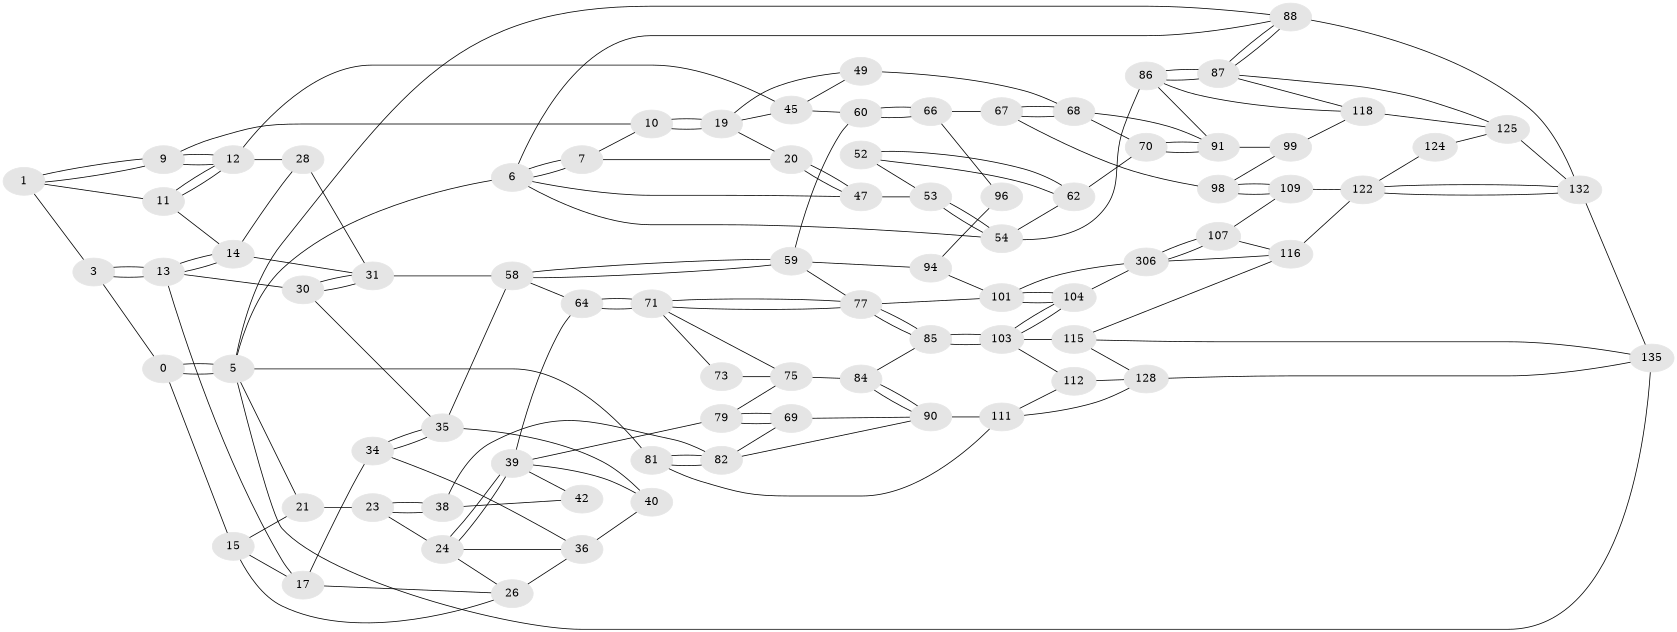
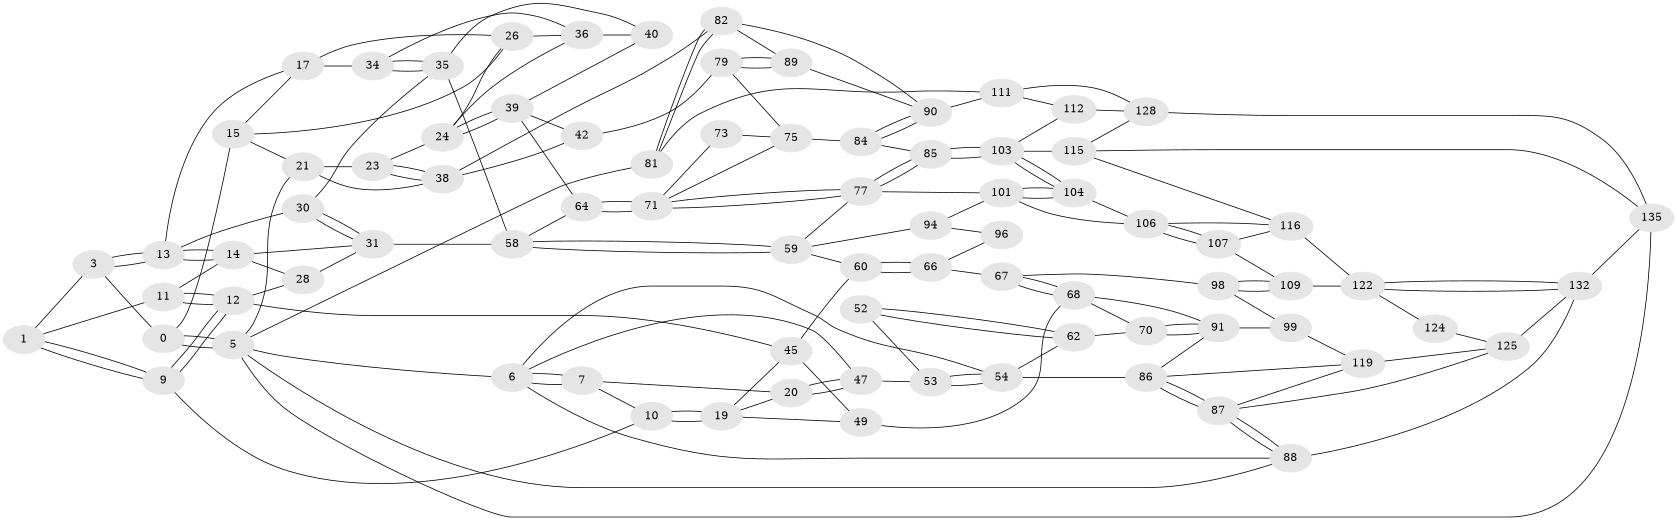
(1363, 112) -> (1363, 364)
none -> (370, 190)
(1146, 262) -> (1146, 224)
(791, 418) -> (791, 63)
(617, 441) -> (663, 115)
